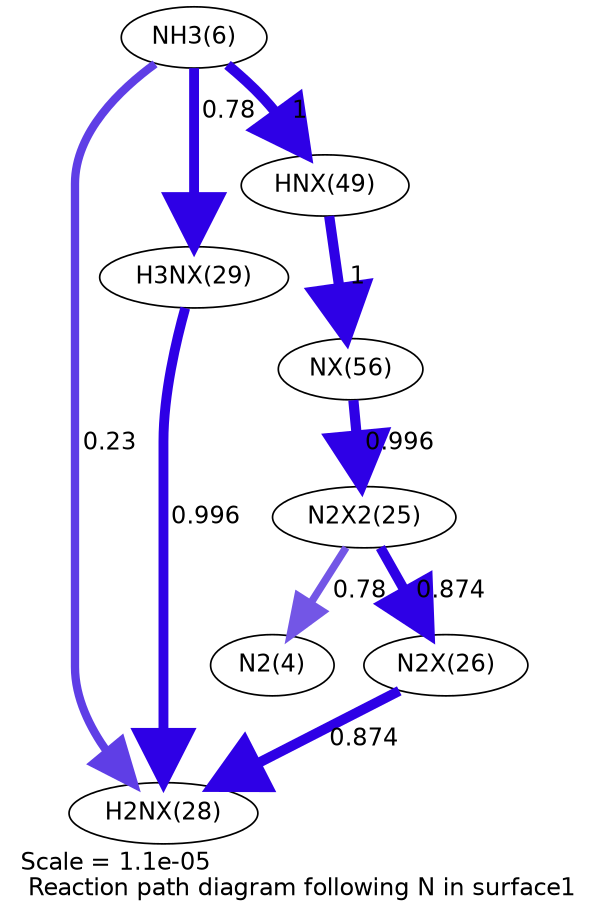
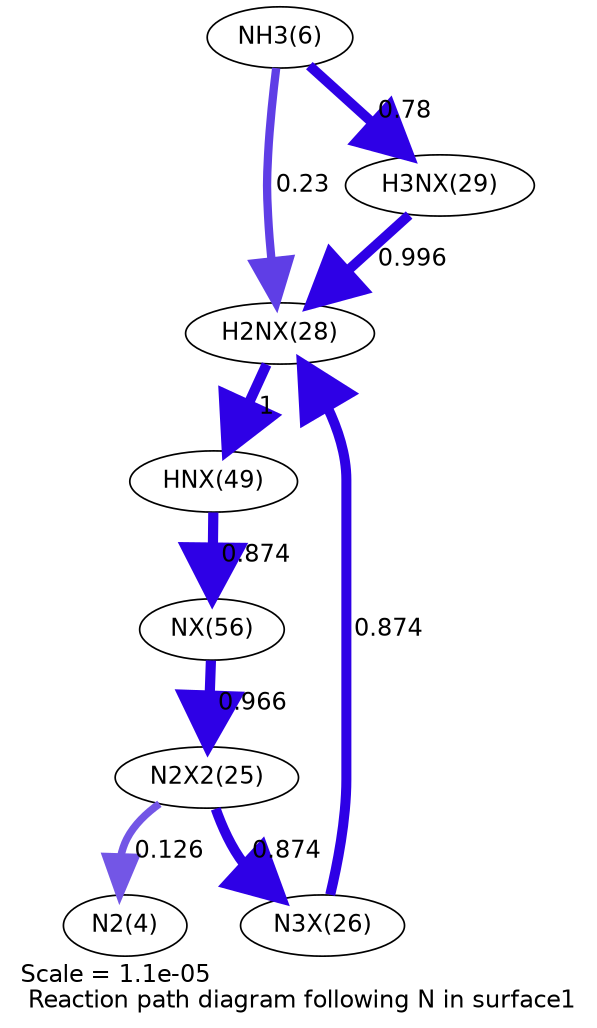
(253, 88) -> (257, 384)
(354, 277) -> (253, 556)
(397, 443) -> (249, 704)
(357, 591) -> (166, 852)
(446, 665) -> (323, 926)
